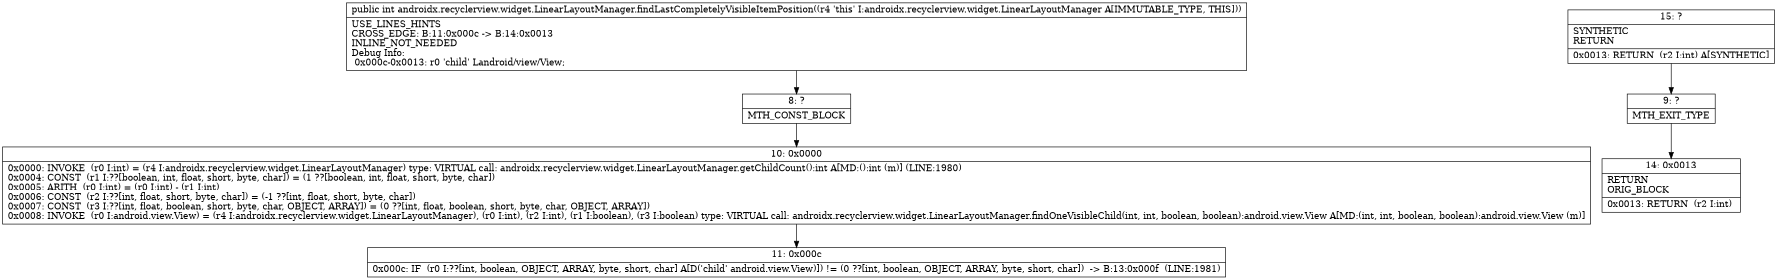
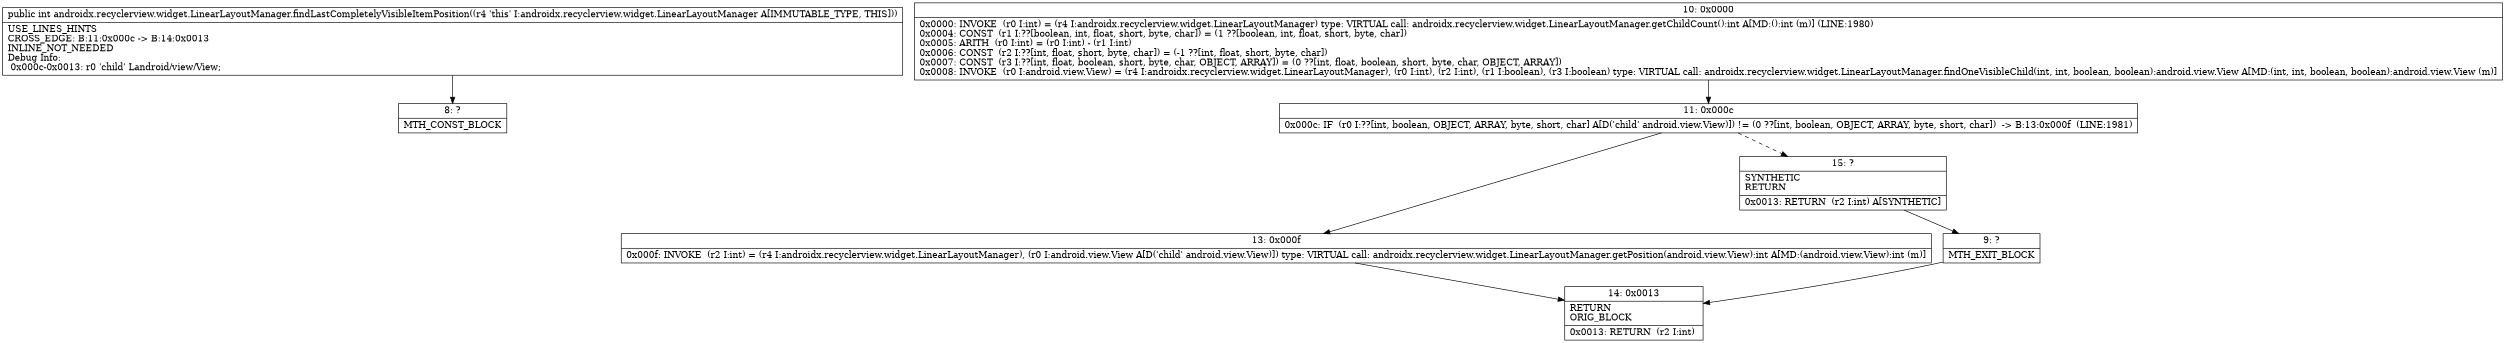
(1671, 116) -> (1992, 255)
(797, 132) -> none
none -> (1760, 143)
none -> (1276, 248)
